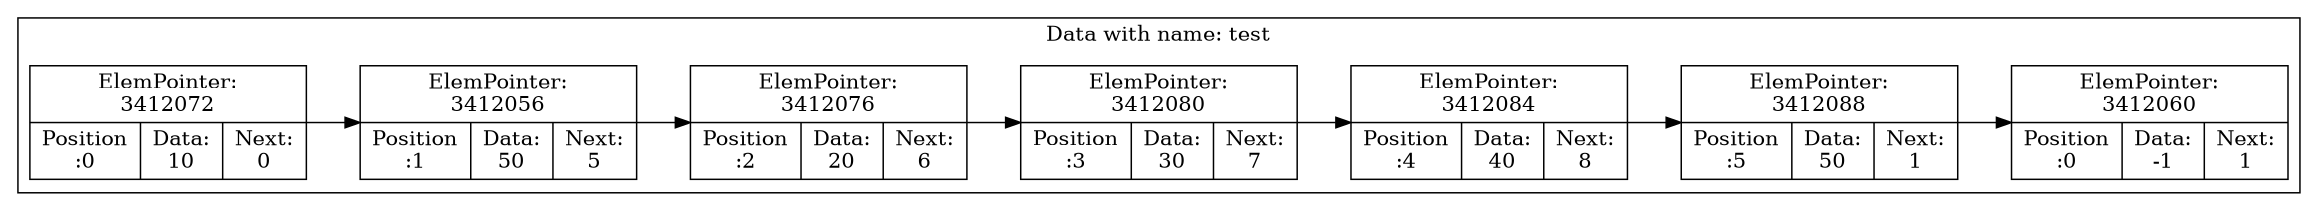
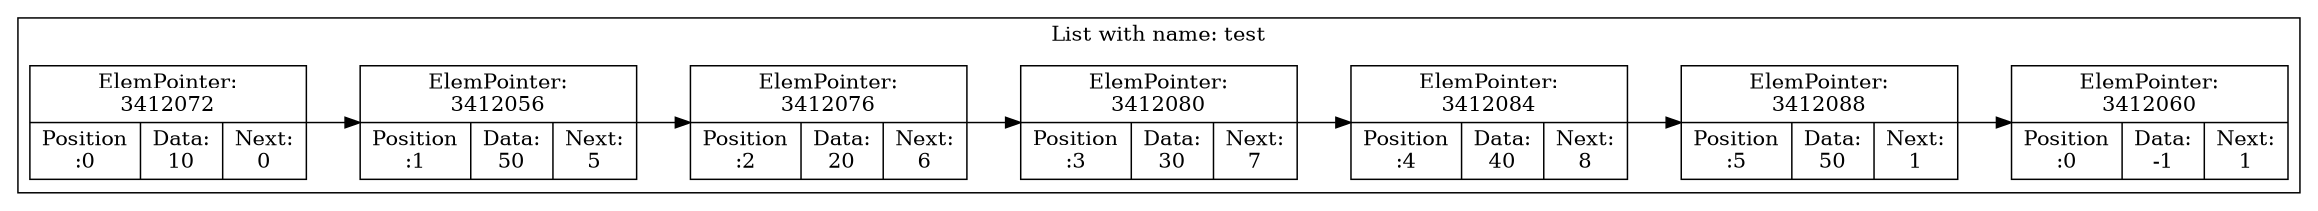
(1159, 35) -> (1159, 35)
